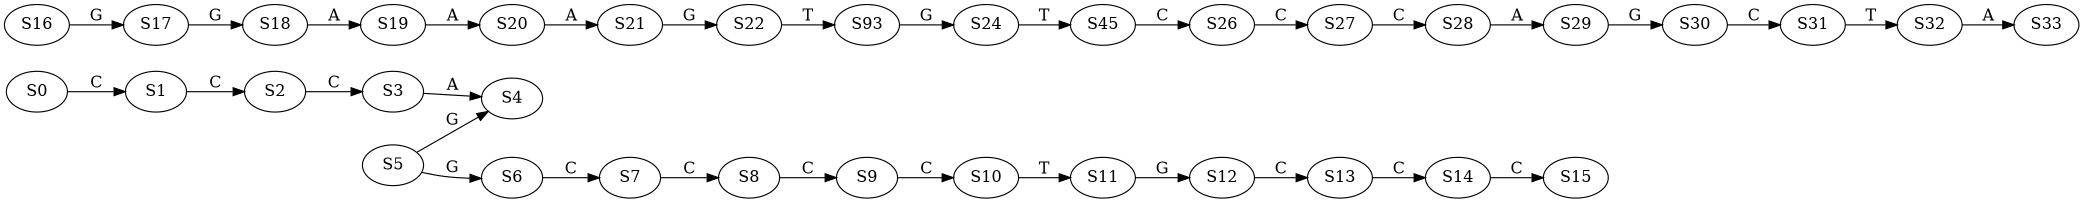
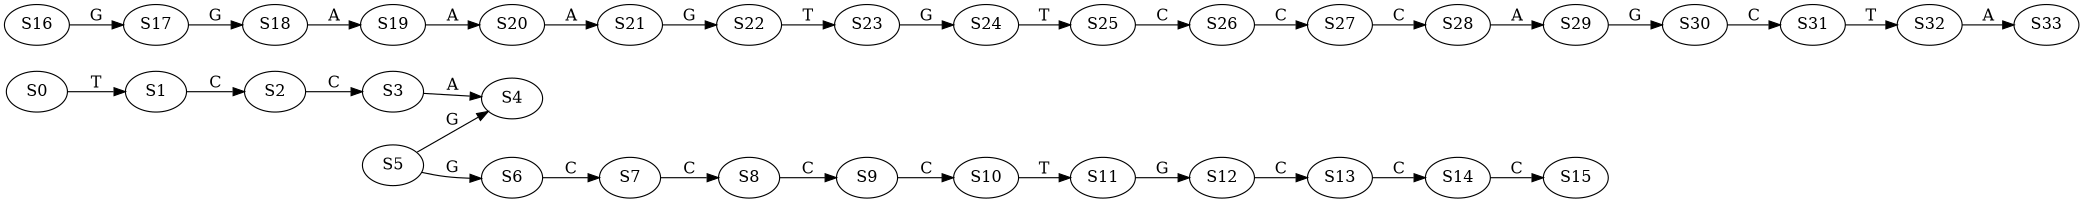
(867, 25) -> (867, 25)
(1103, 25) -> (1103, 25)
(96, 83) -> (96, 83)
